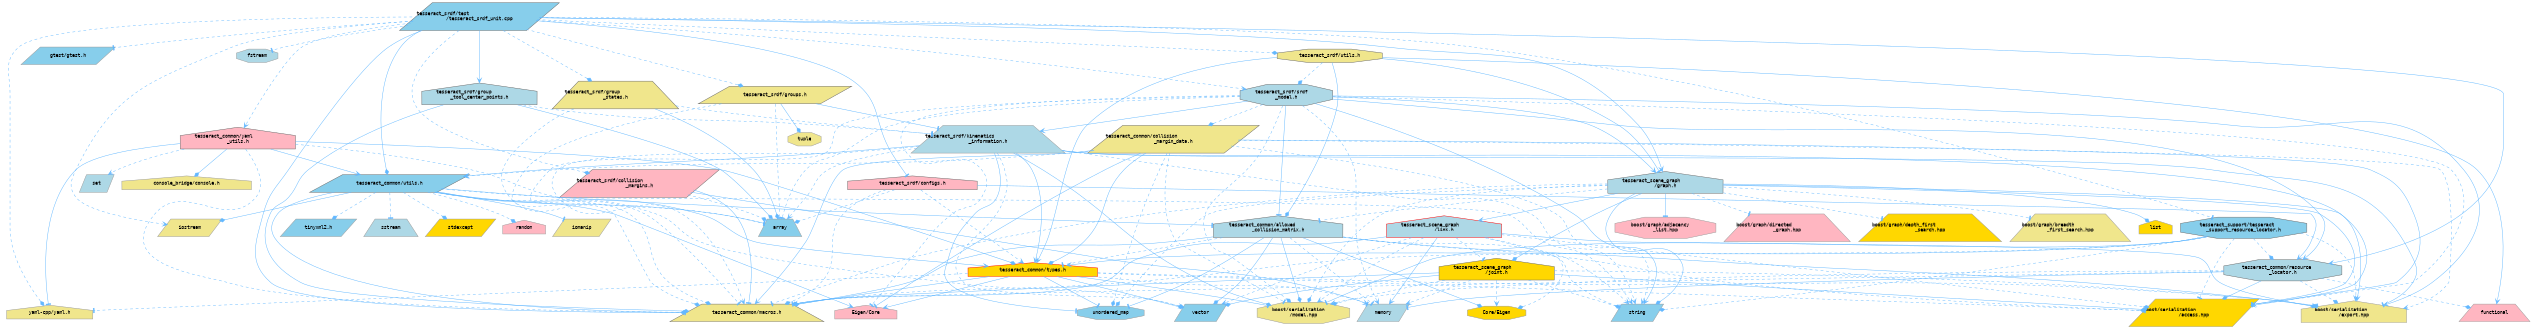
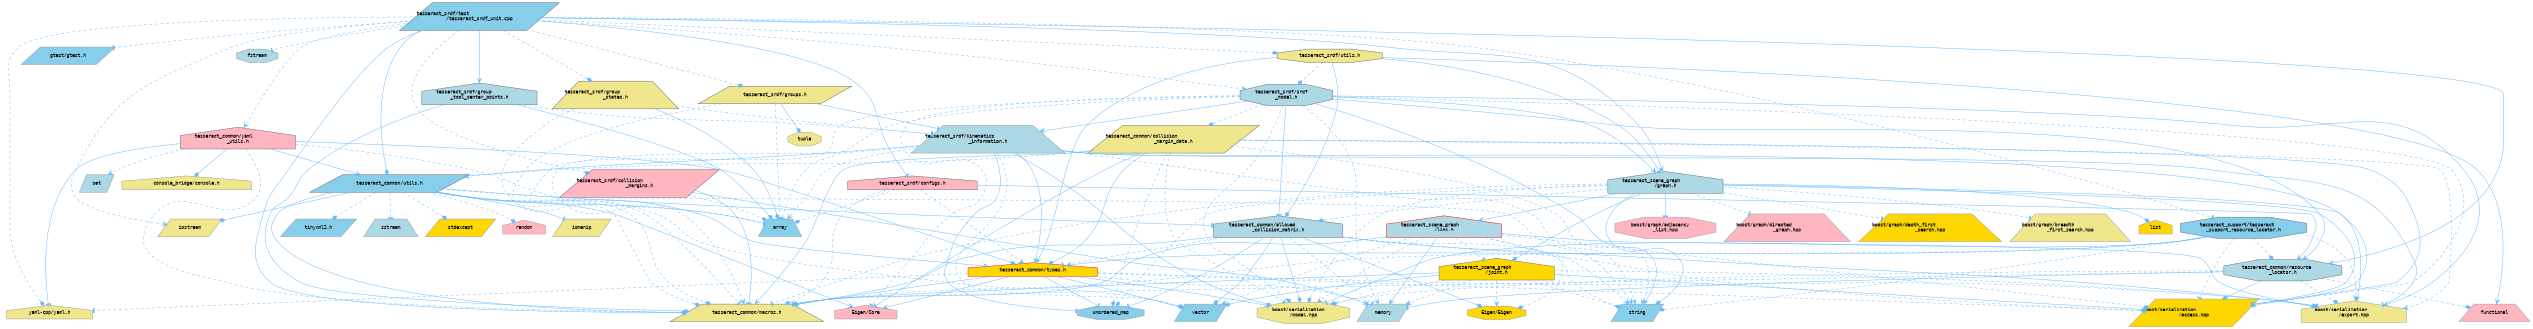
(1466, 203) -> (1466, 203)
(1497, 313) -> (1497, 313)
